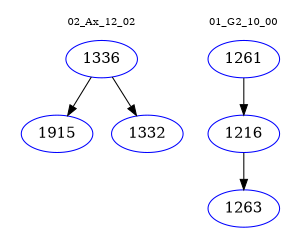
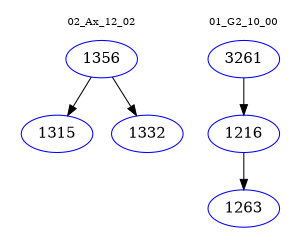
(102, 59) -> (102, 59)
(244, 59) -> (244, 59)
(57, 134) -> (57, 134)
